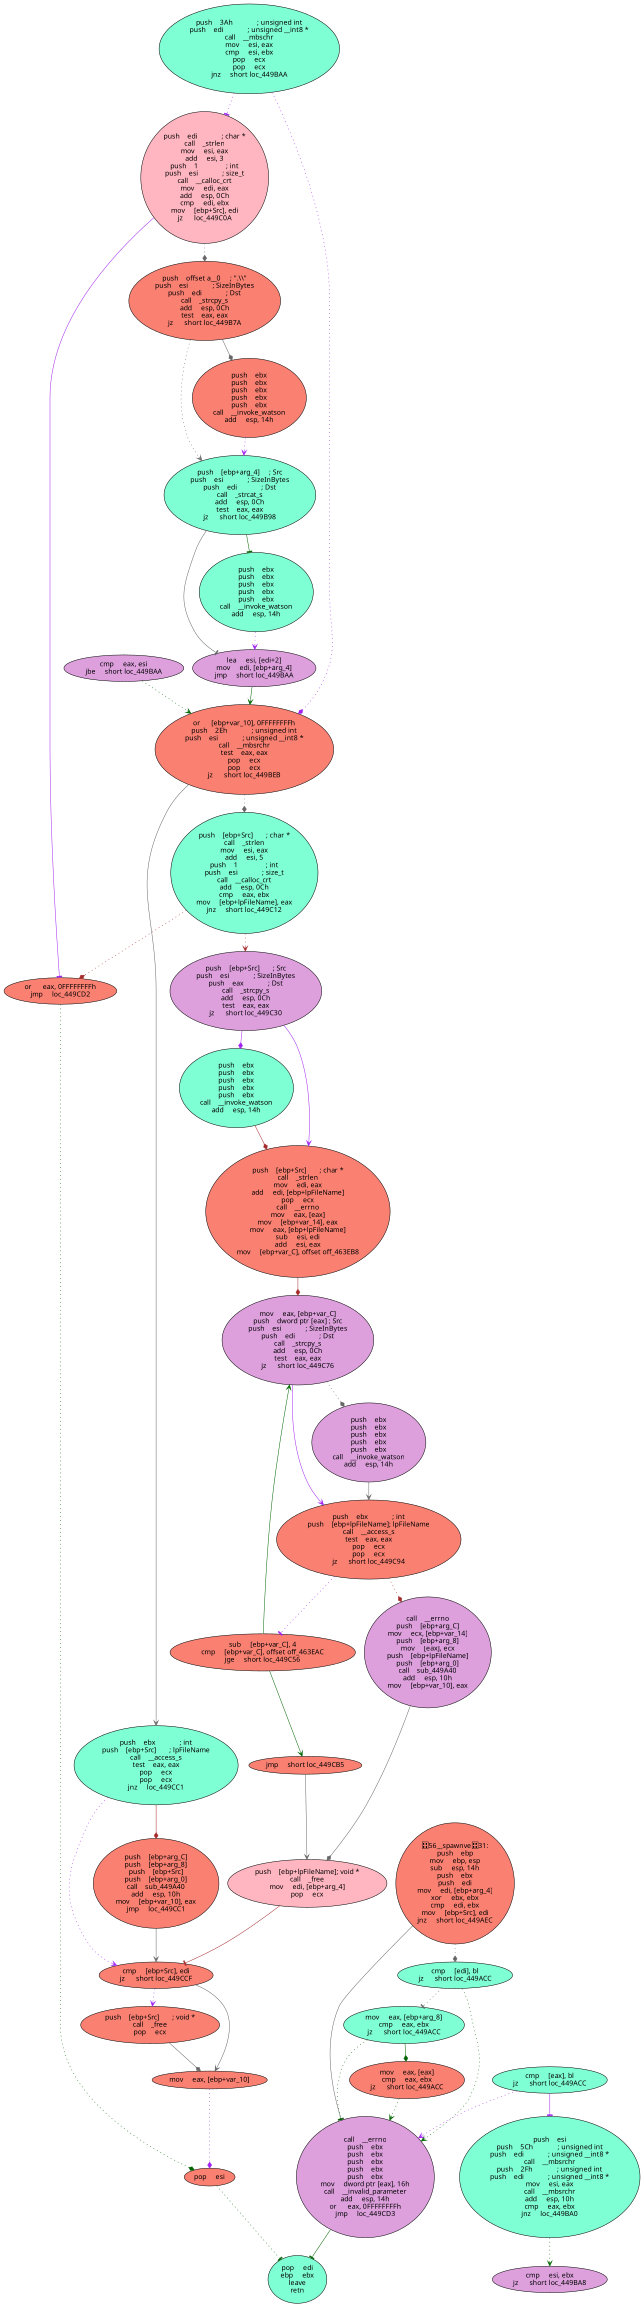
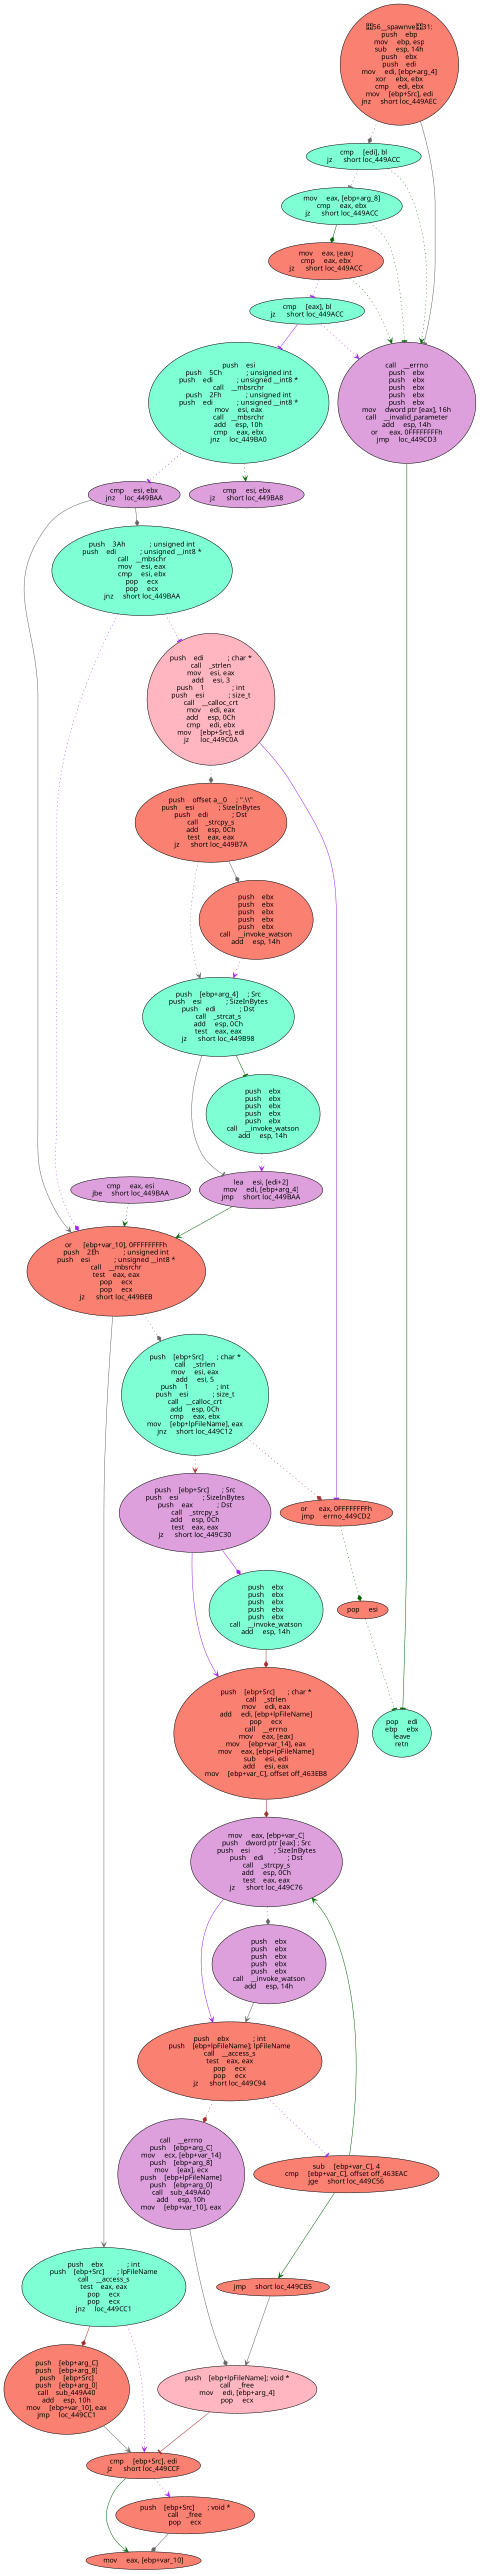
none -> (316, 287)
none -> (134, 495)
(60, 991) -> (336, 1513)
(229, 2019) -> (106, 2514)
(210, 2126) -> none
